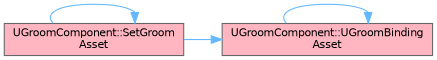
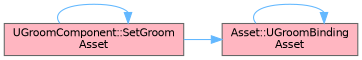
(327, 40) -> (290, 40)
